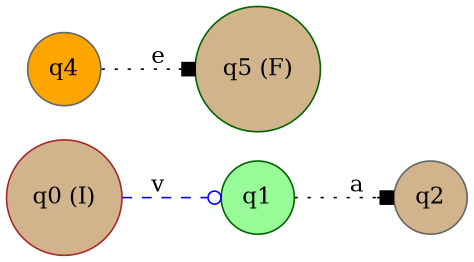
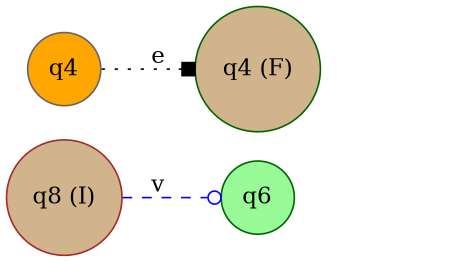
(258, 69) -> (258, 69)
(64, 198) -> (64, 198)
(258, 198) -> (258, 198)
(431, 198) -> none
